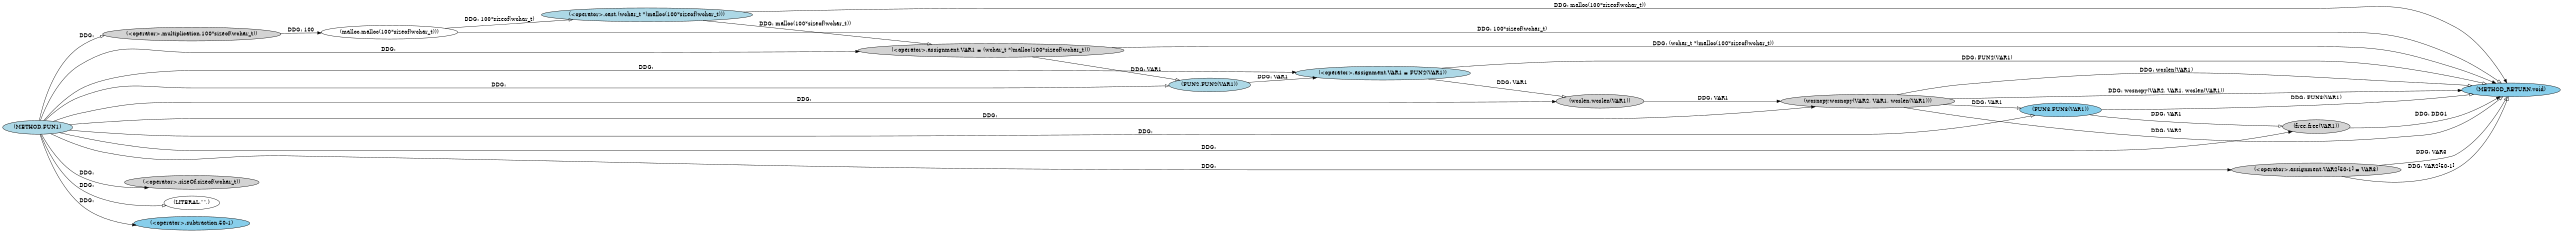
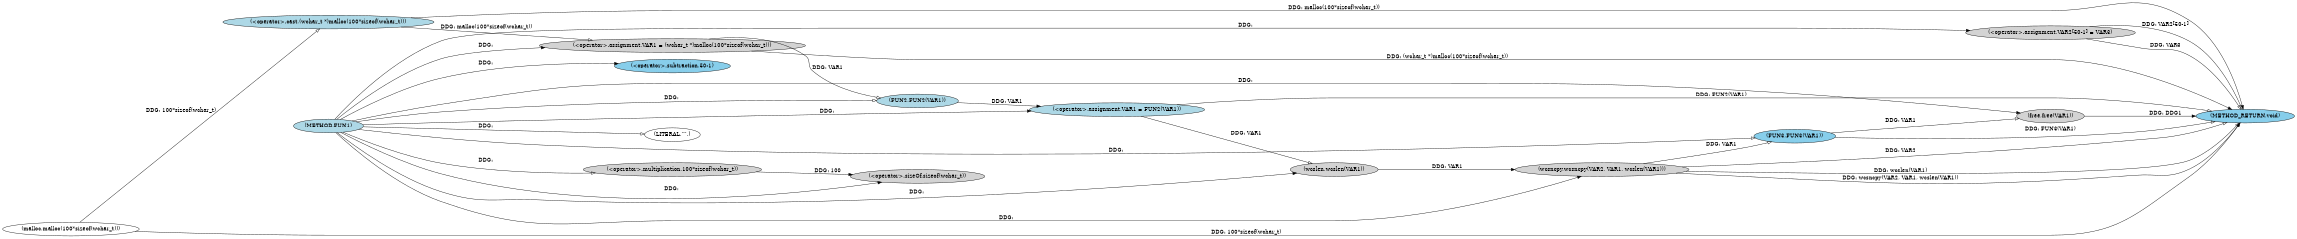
(299, 33) -> (803, 173)
